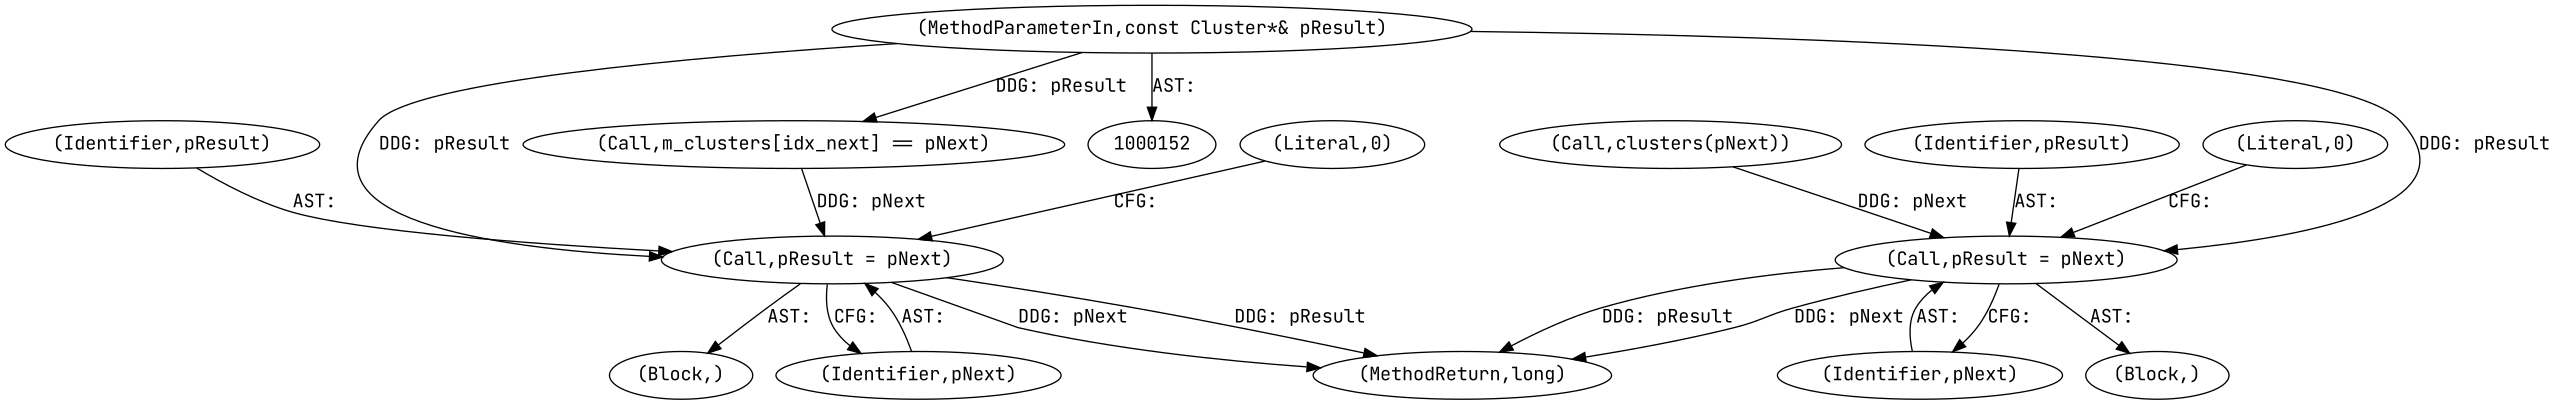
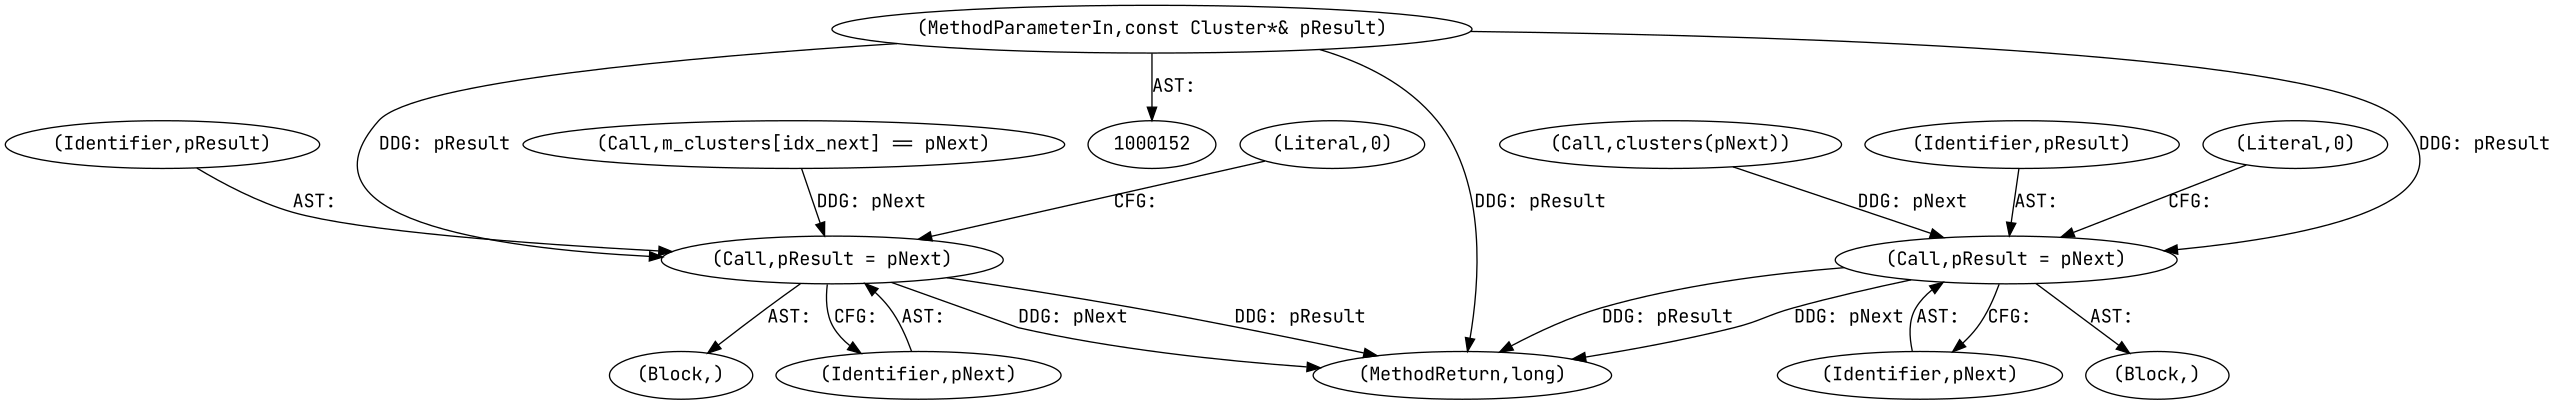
(979, 85) -> (1459, 158)
